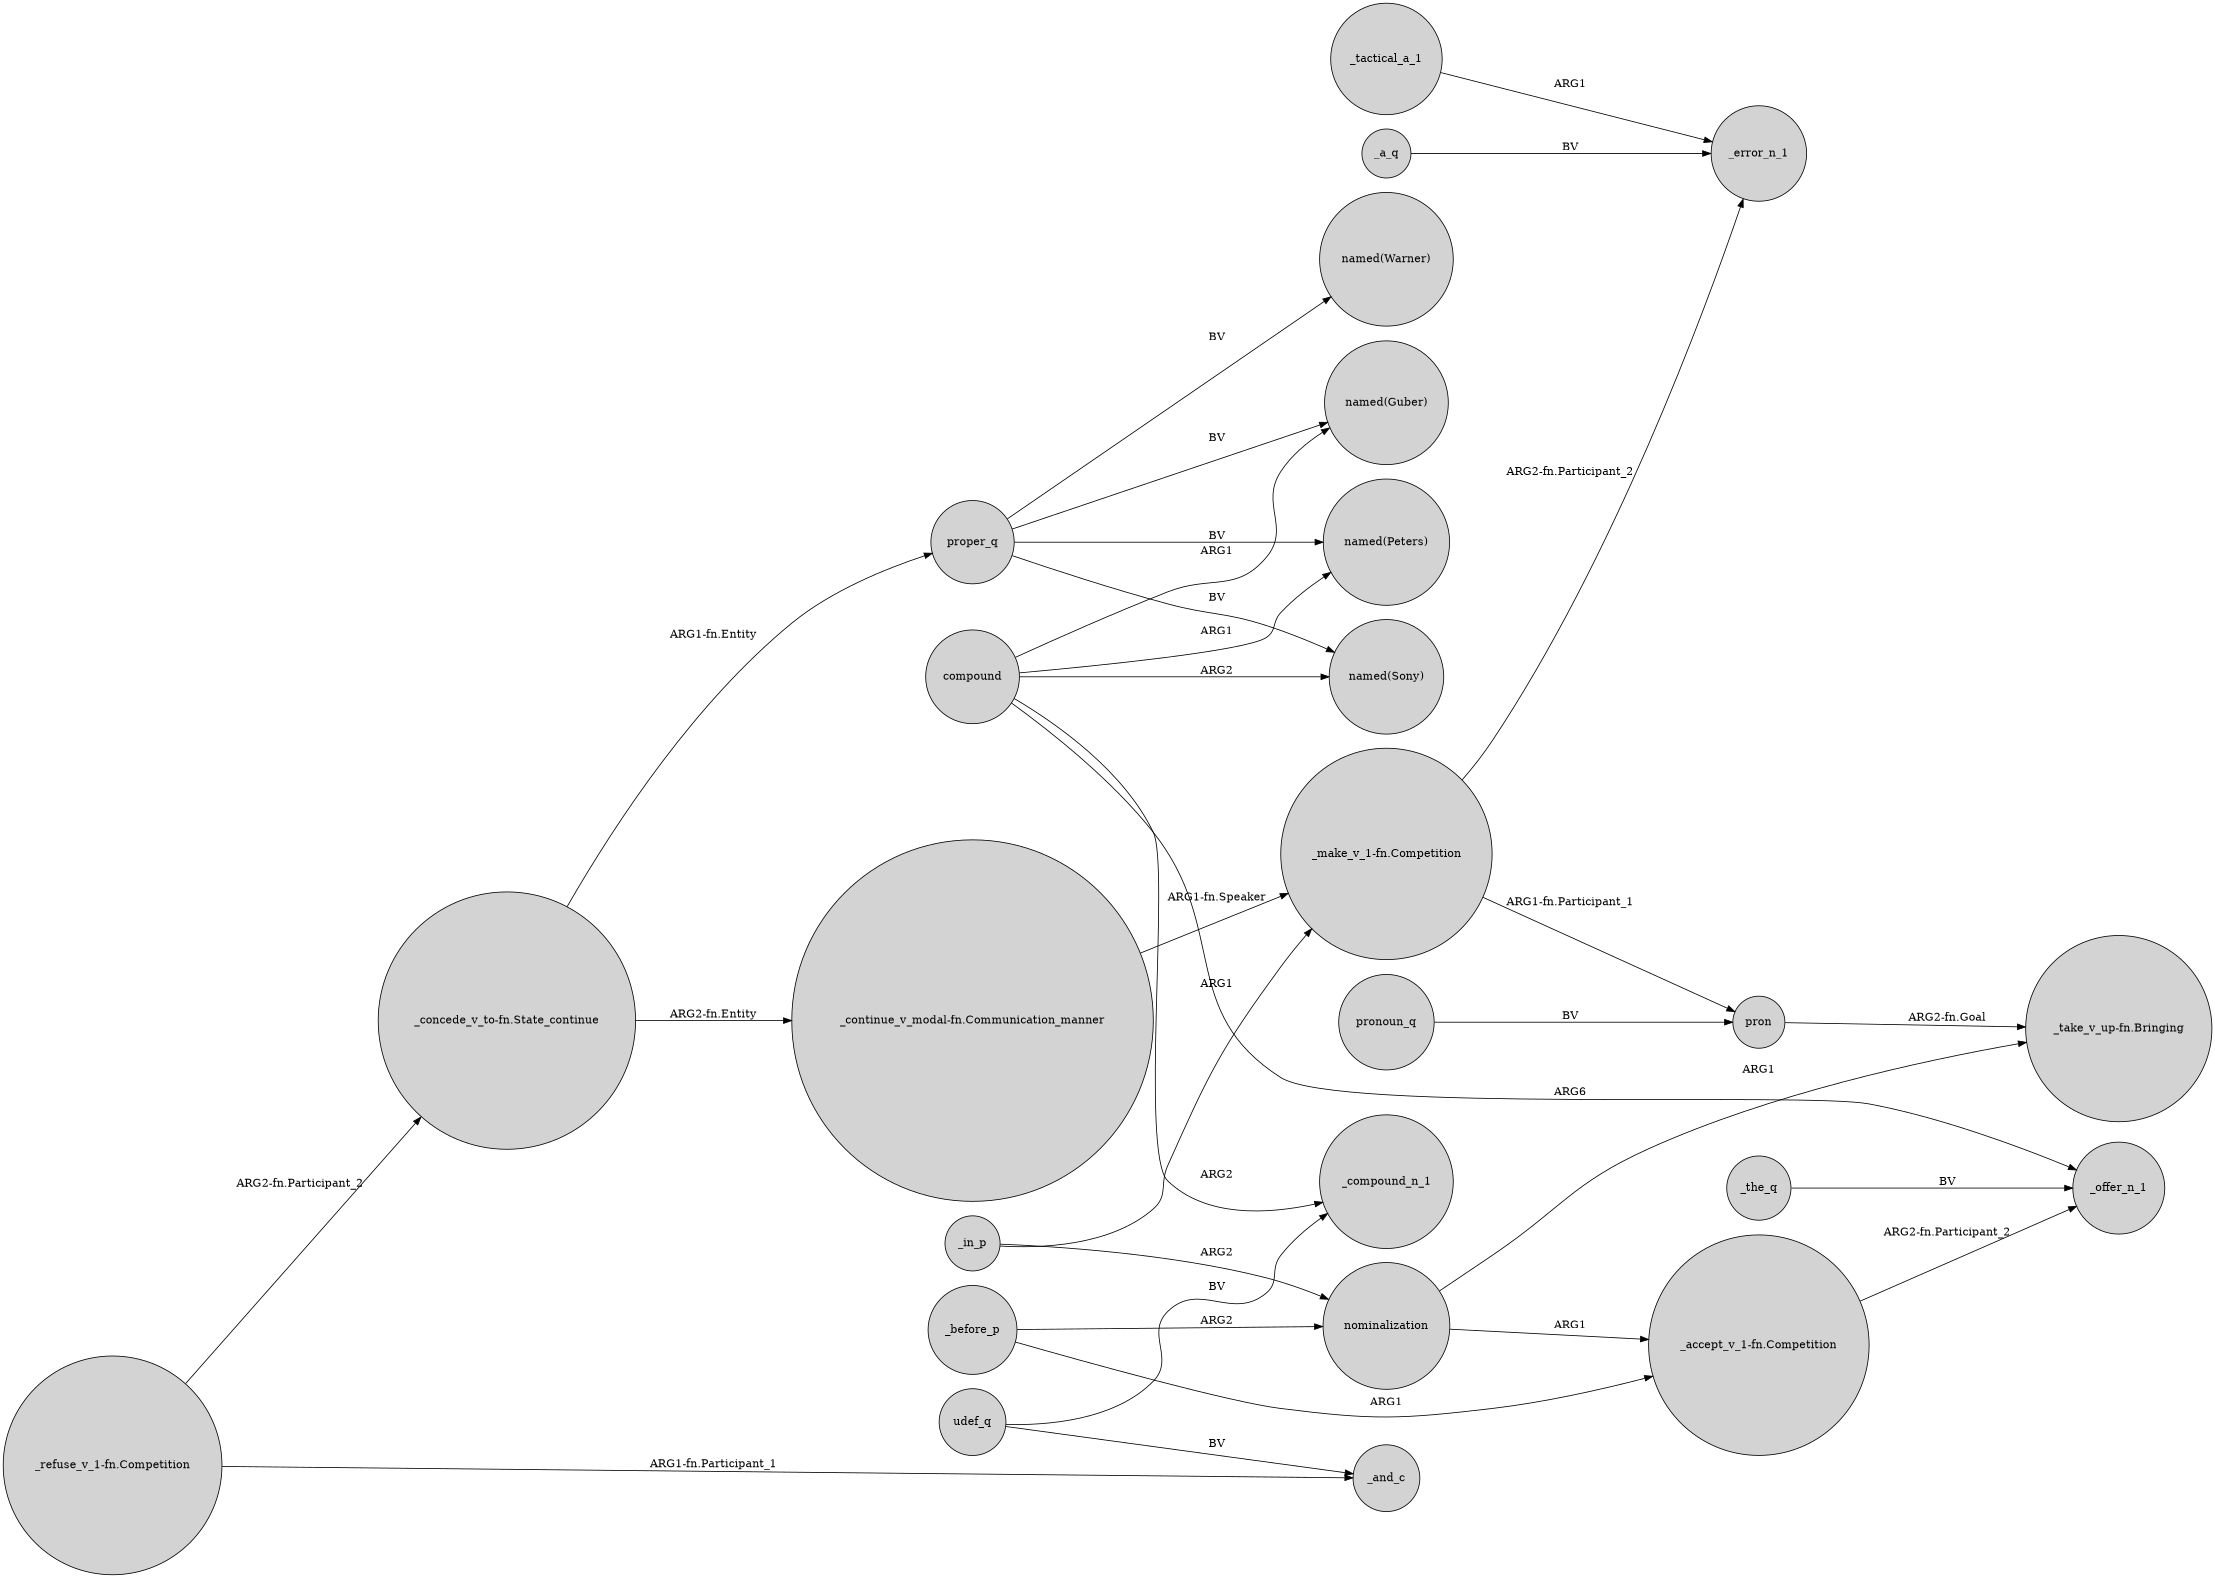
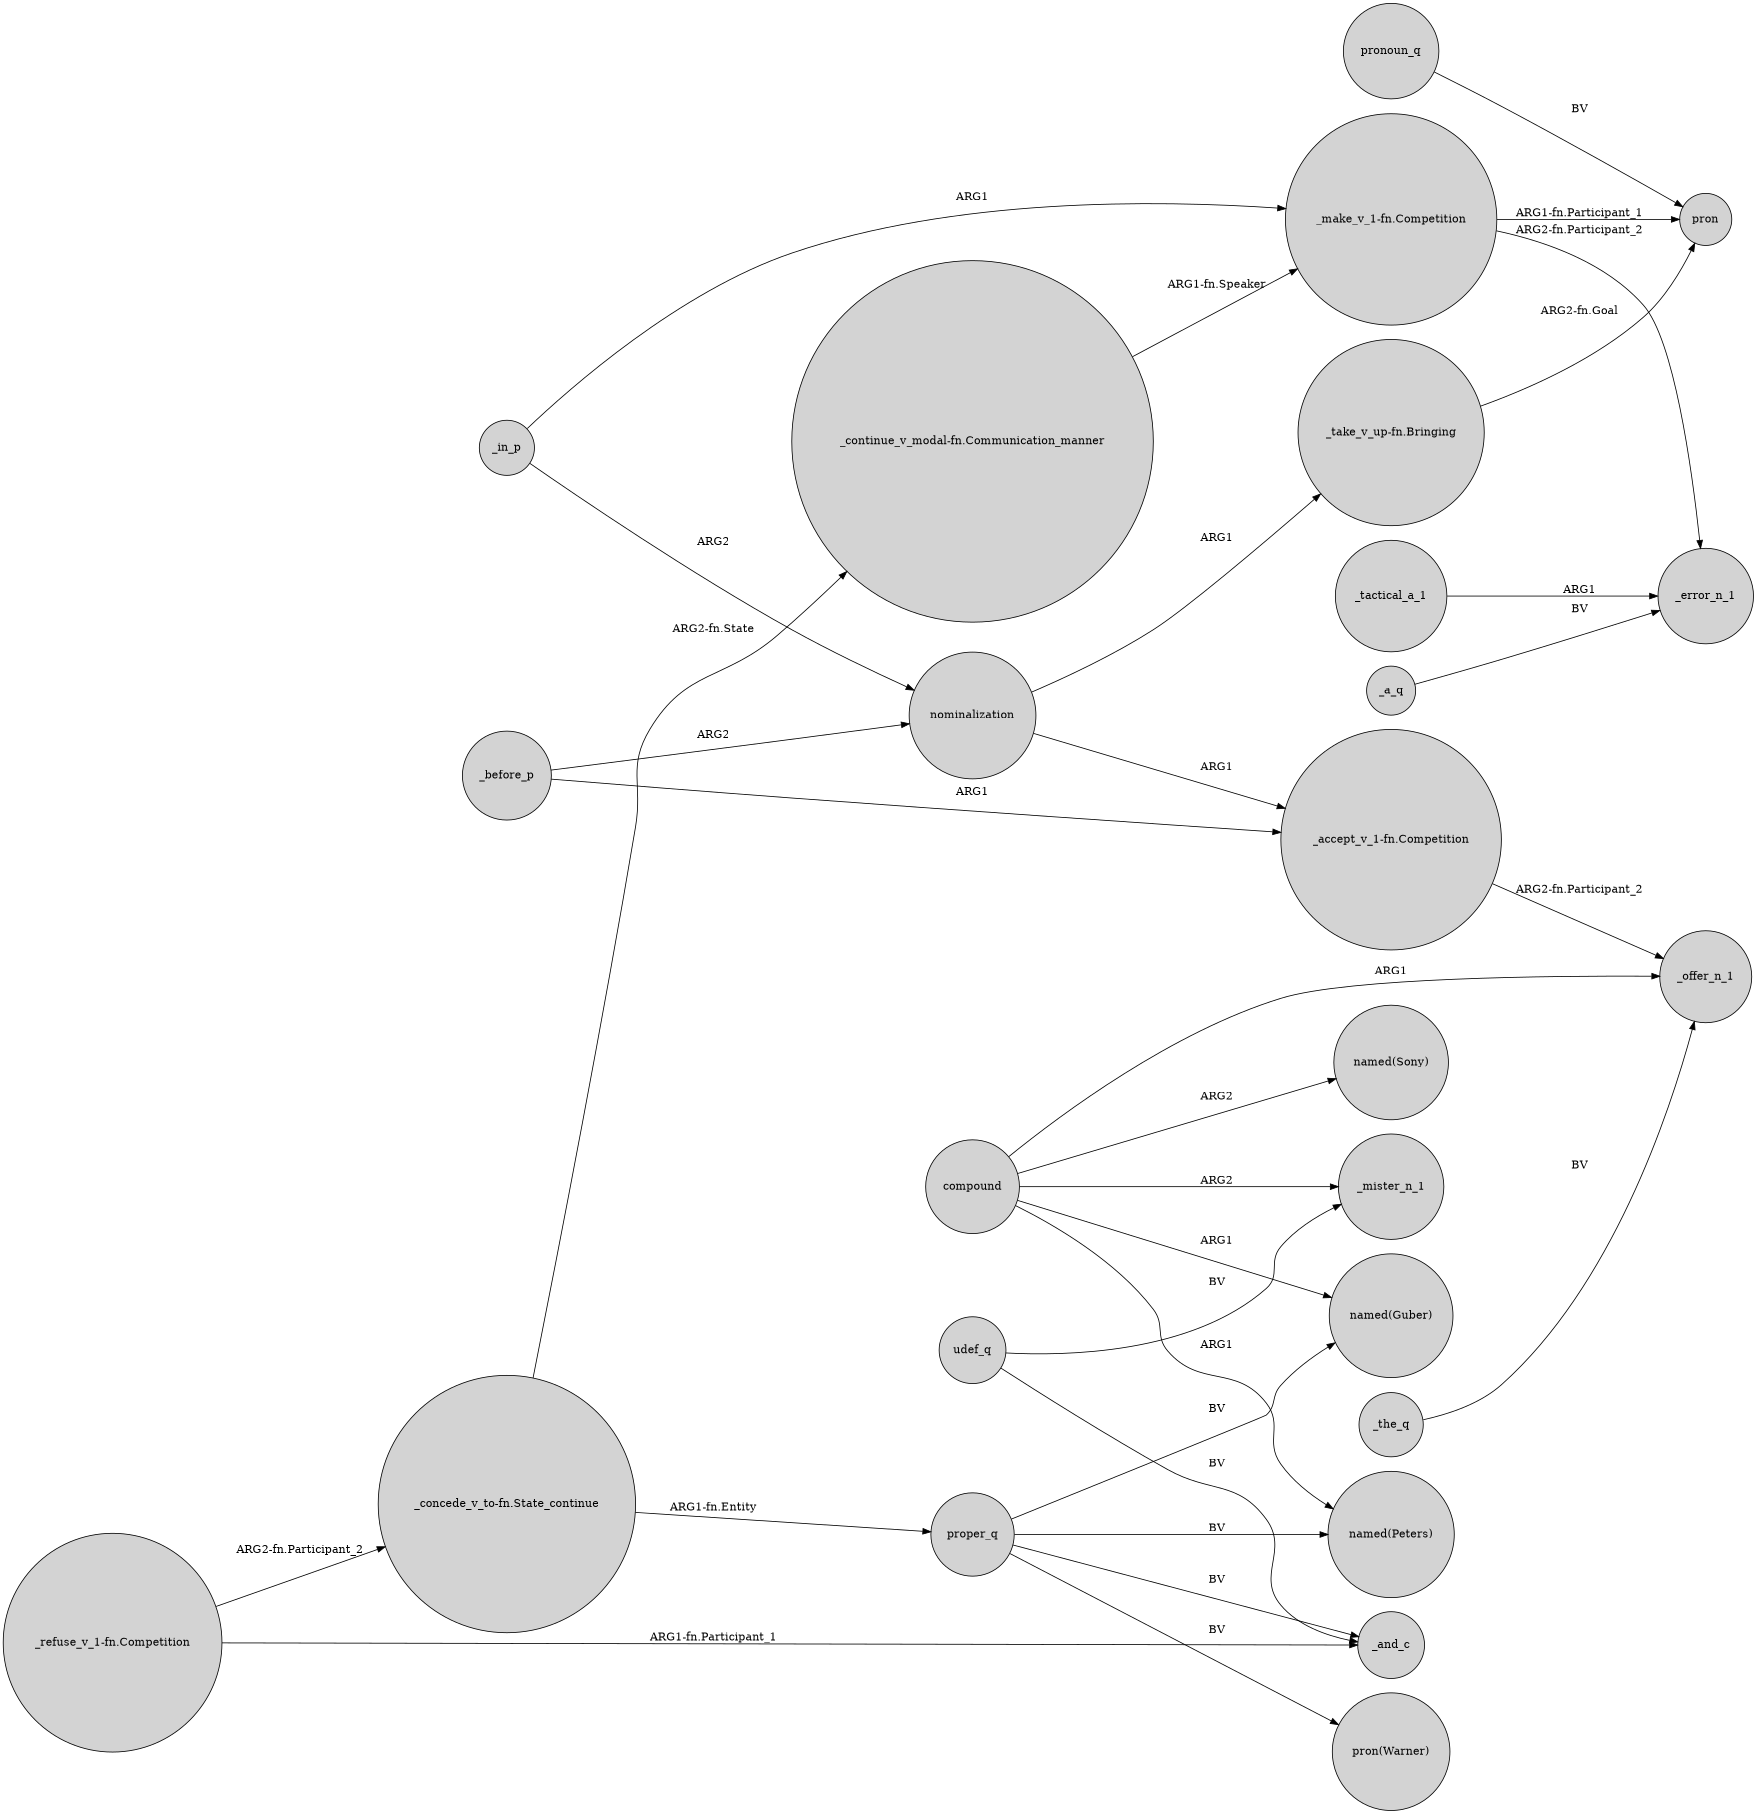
(1386, 259) -> (1391, 1752)
(1169, 604) -> (1182, 1590)
(714, 1015) -> (714, 629)
(1901, 1025) -> (1602, 348)
(1570, 1092) -> (1391, 972)
(1386, 1182) -> (1391, 1187)
